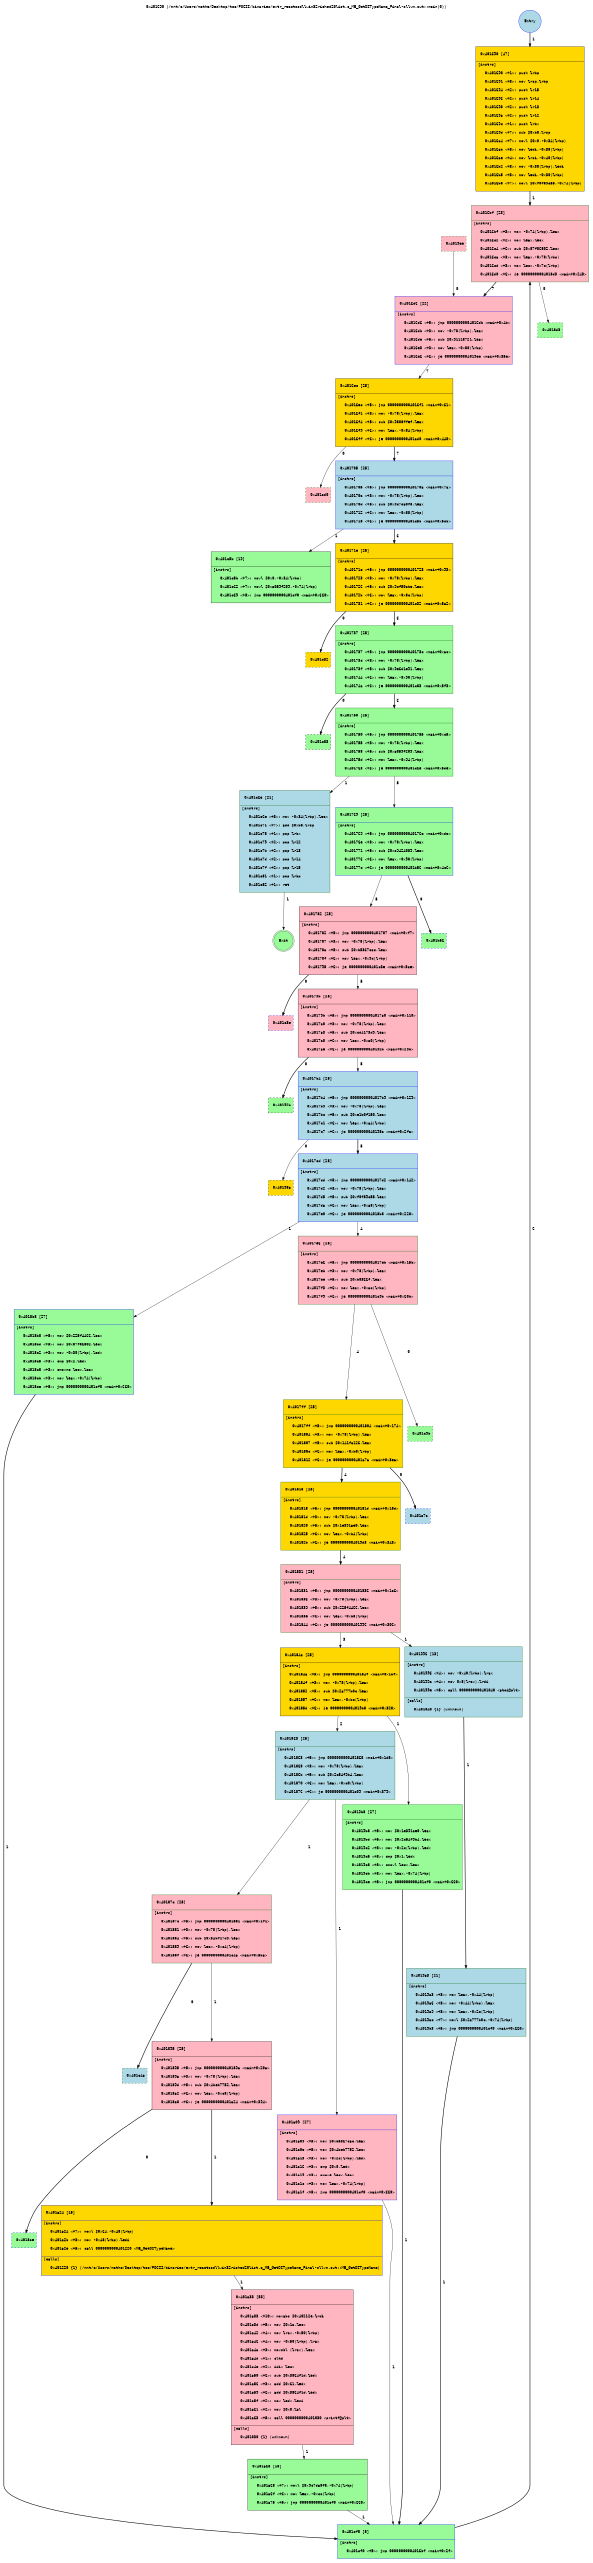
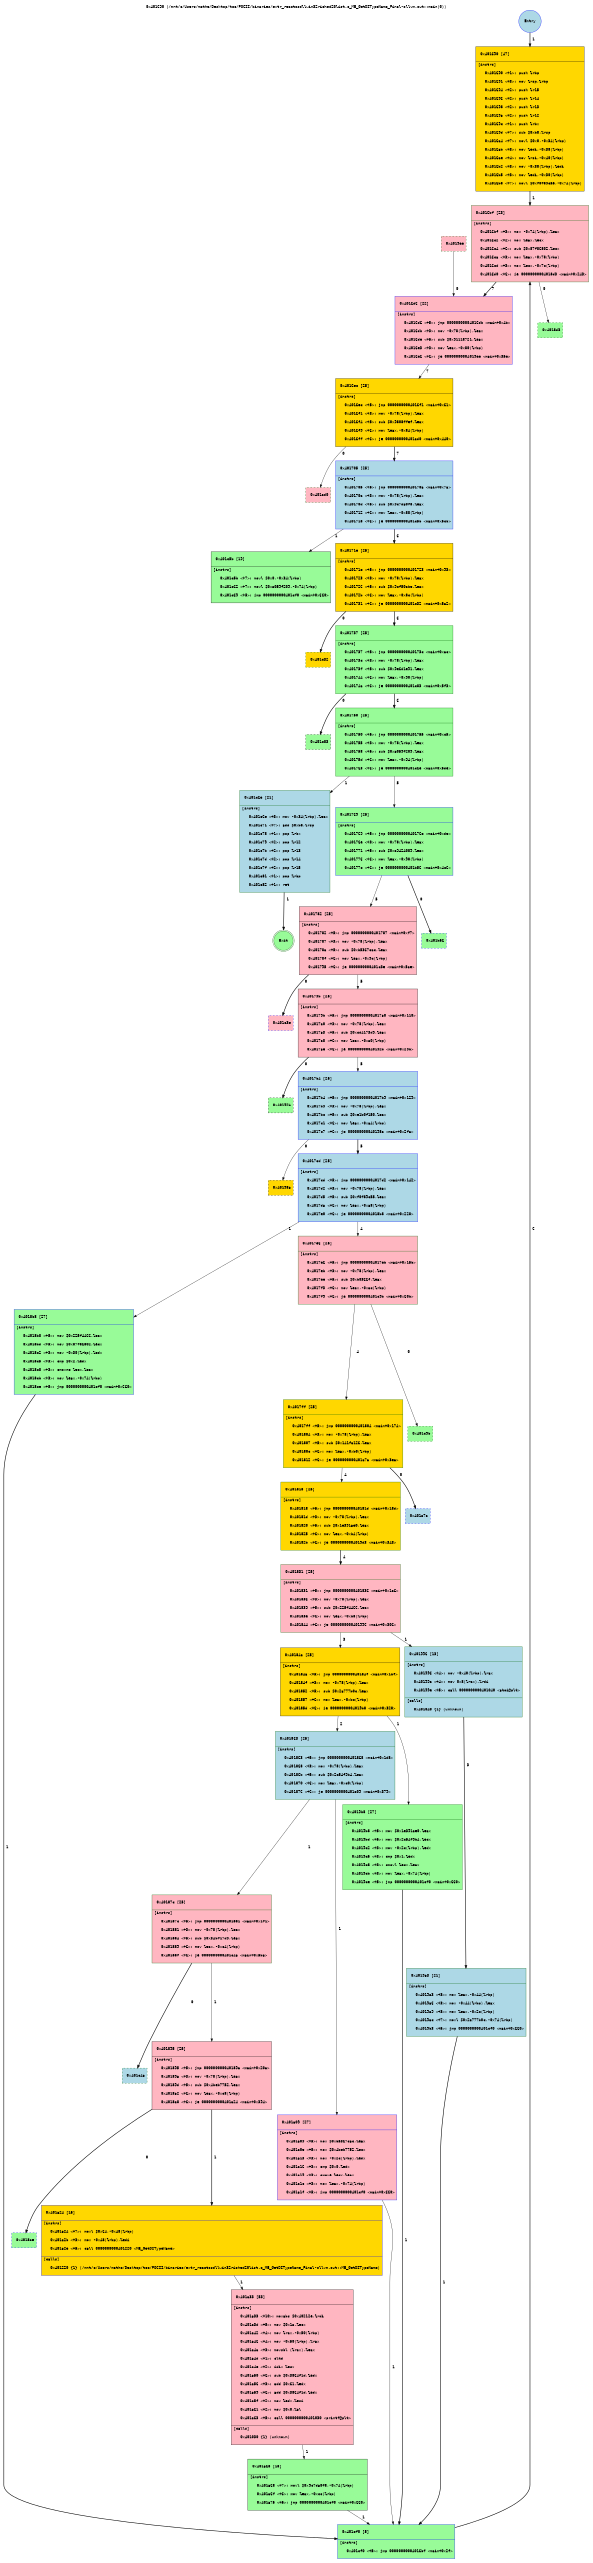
(284, 910) -> (284, 910)
(342, 1474) -> (342, 1474)
(467, 1765) -> (467, 1765)
